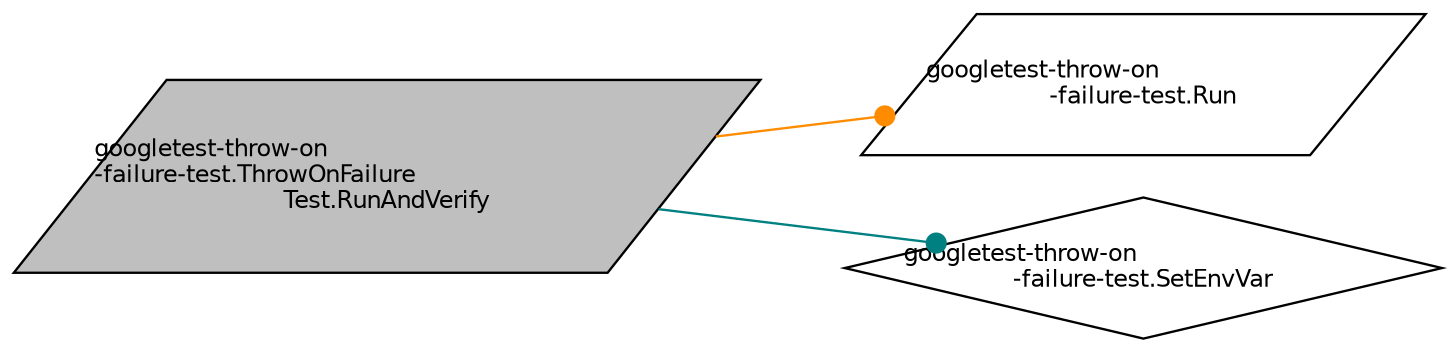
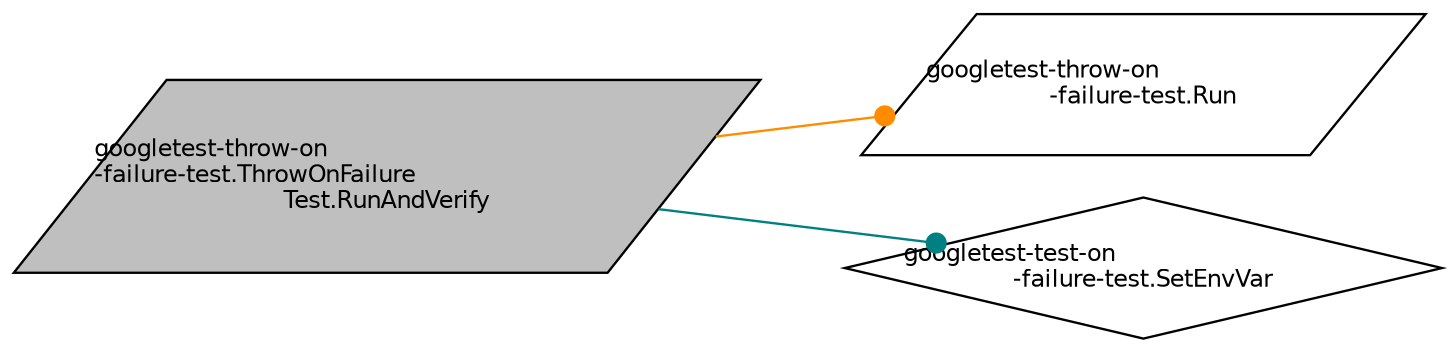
(1143, 268) -> (1143, 268)
